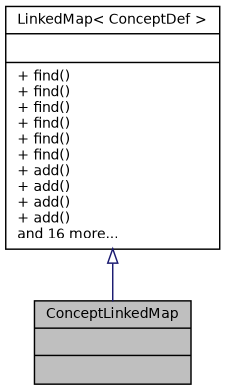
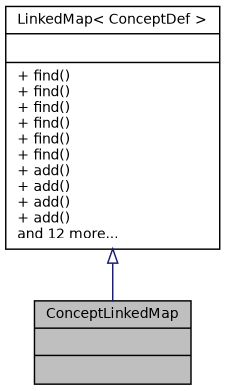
(68, 234) -> (68, 234)
